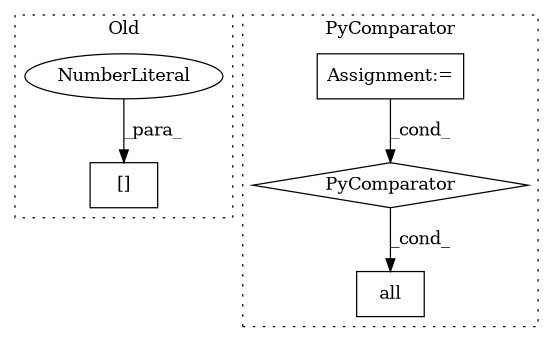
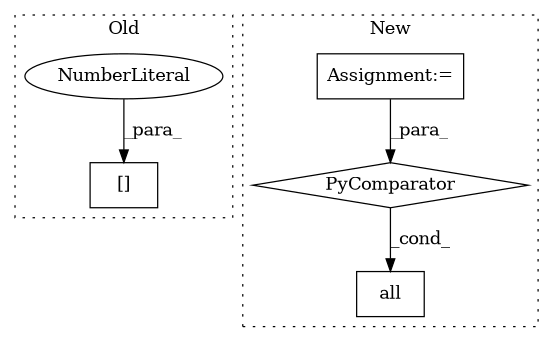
(390, 29) -> (390, 29)
(420, 131) -> (419, 131)
